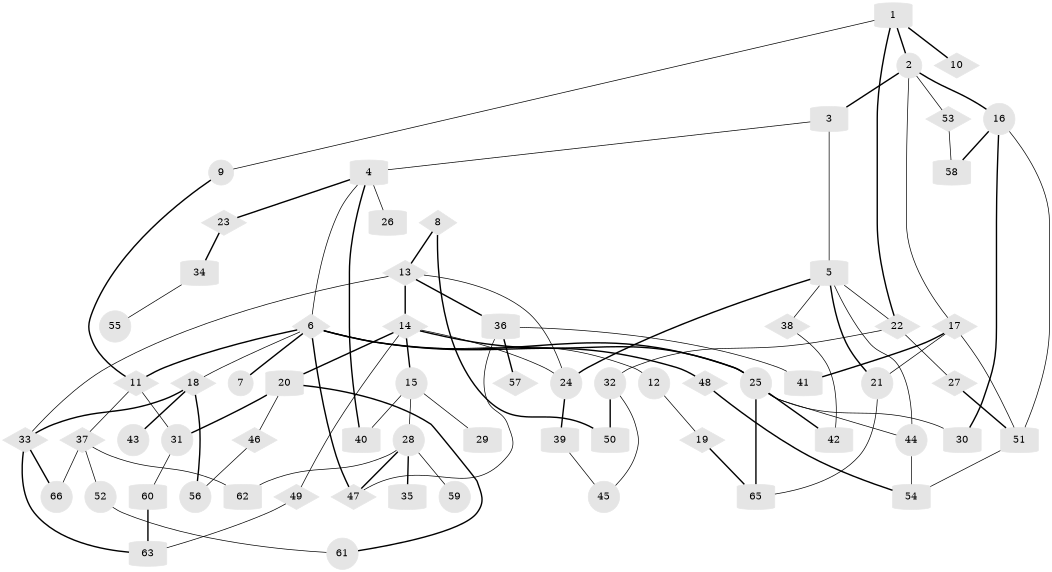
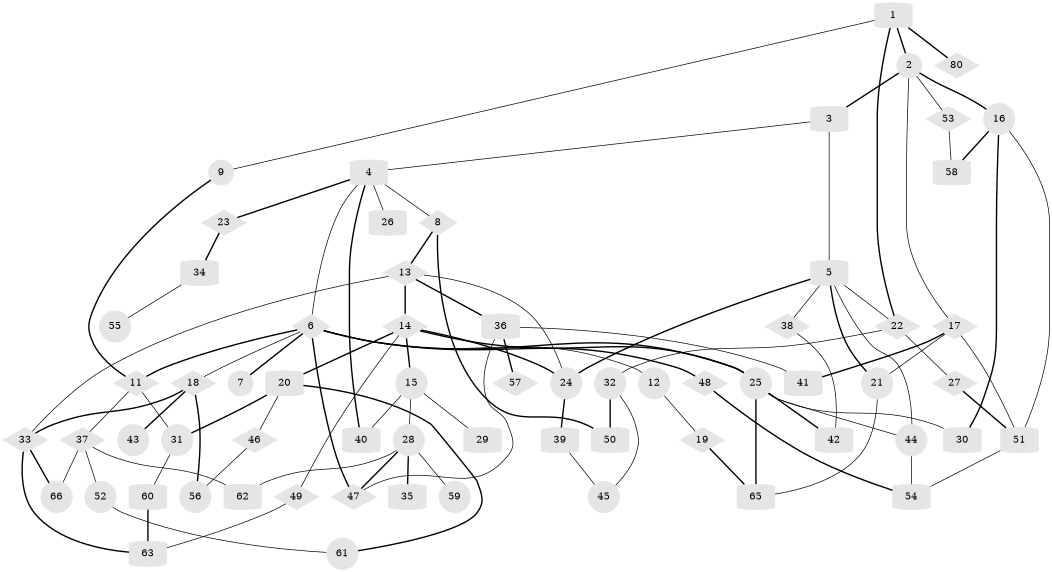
(957, 66) -> (957, 66)
none -> (407, 200)
(513, 355) -> (513, 355)
